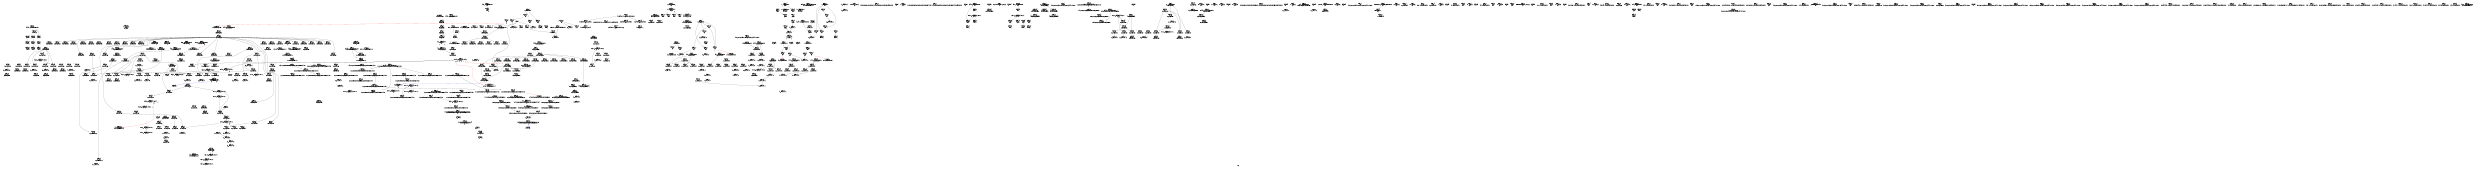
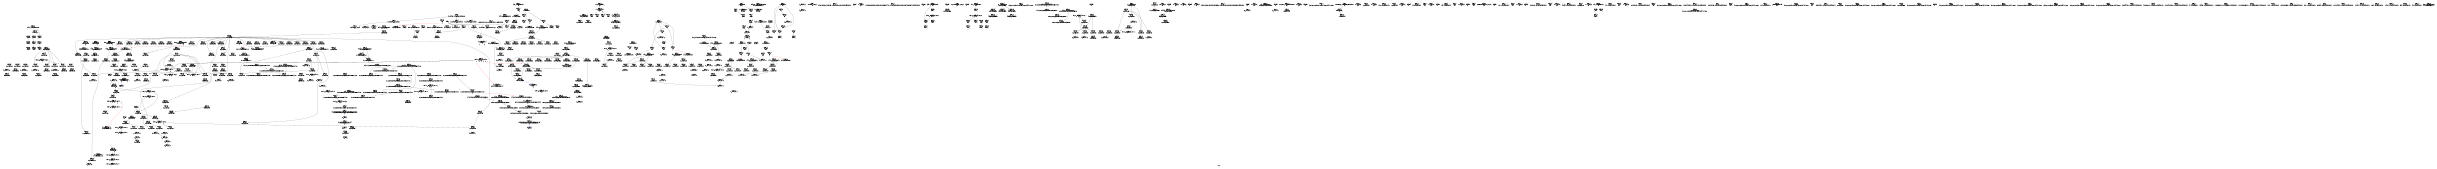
none -> (532, 43)
